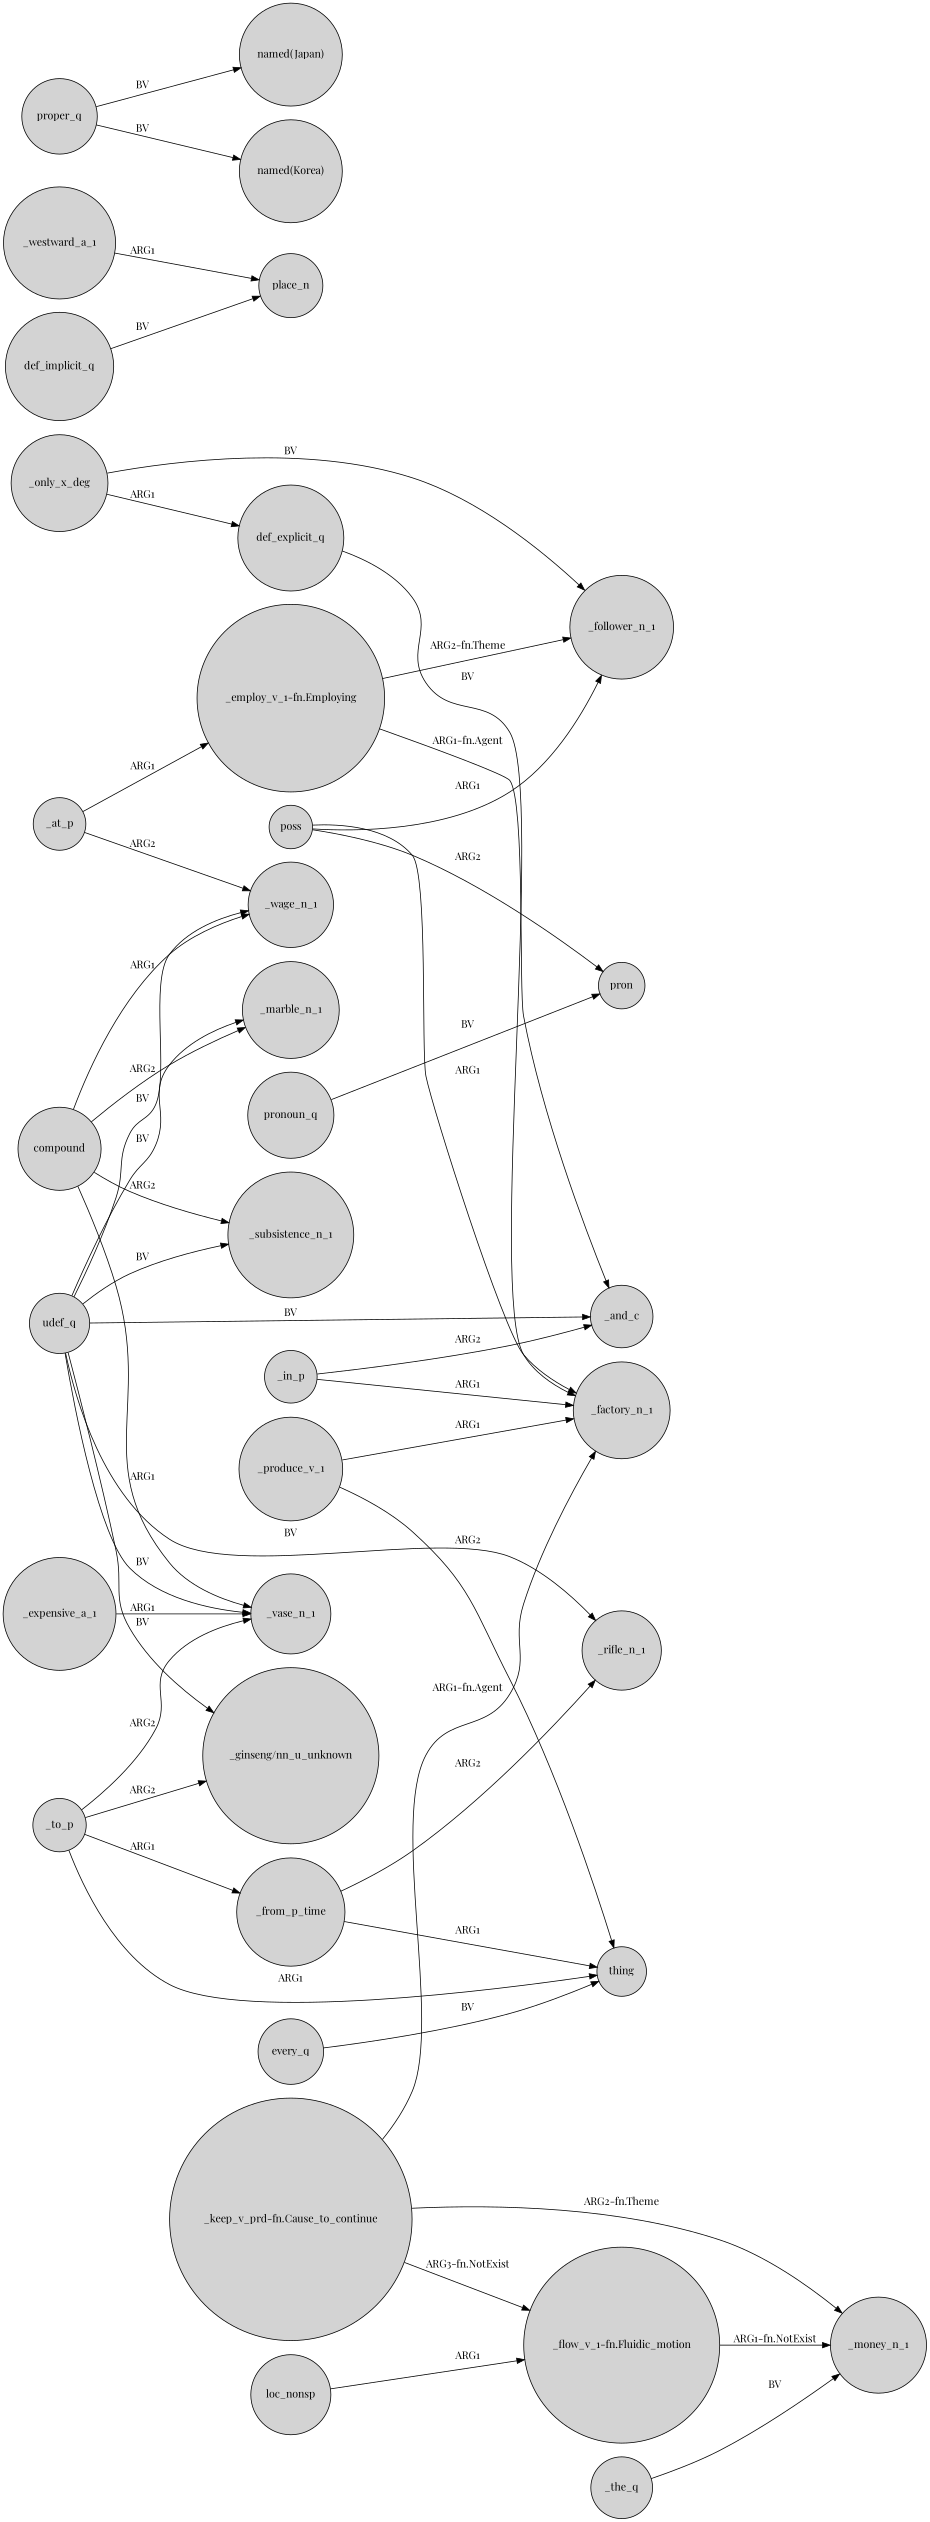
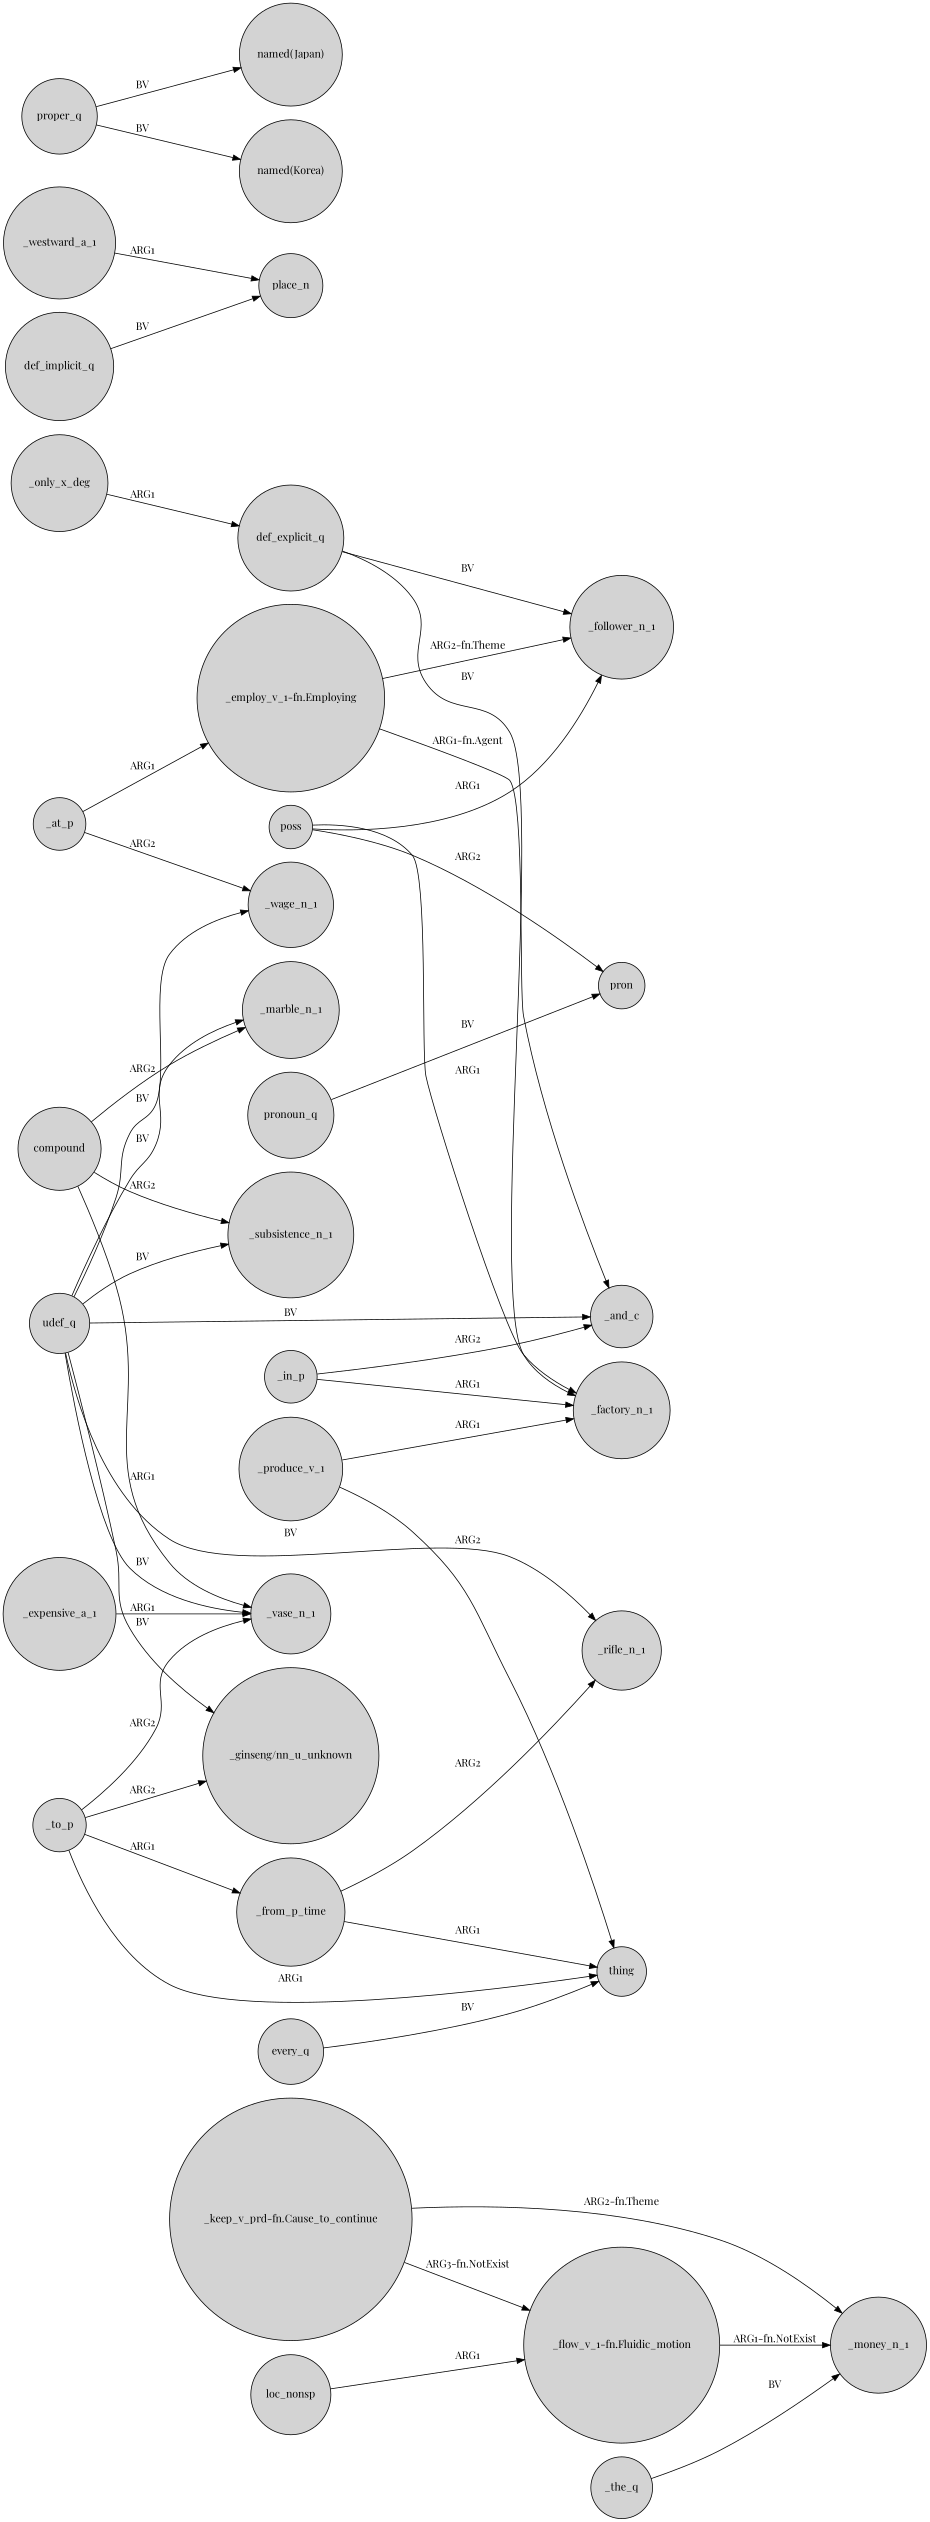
(360, 466) -> (453, 582)
(135, 992) -> none
(421, 1772) -> none
